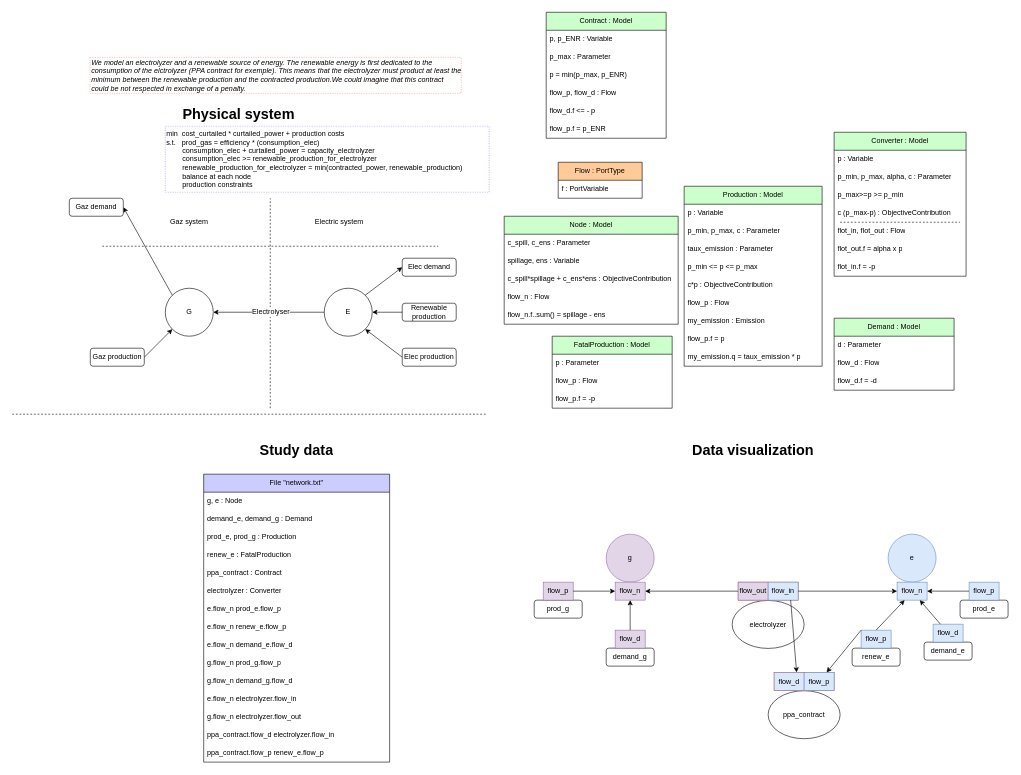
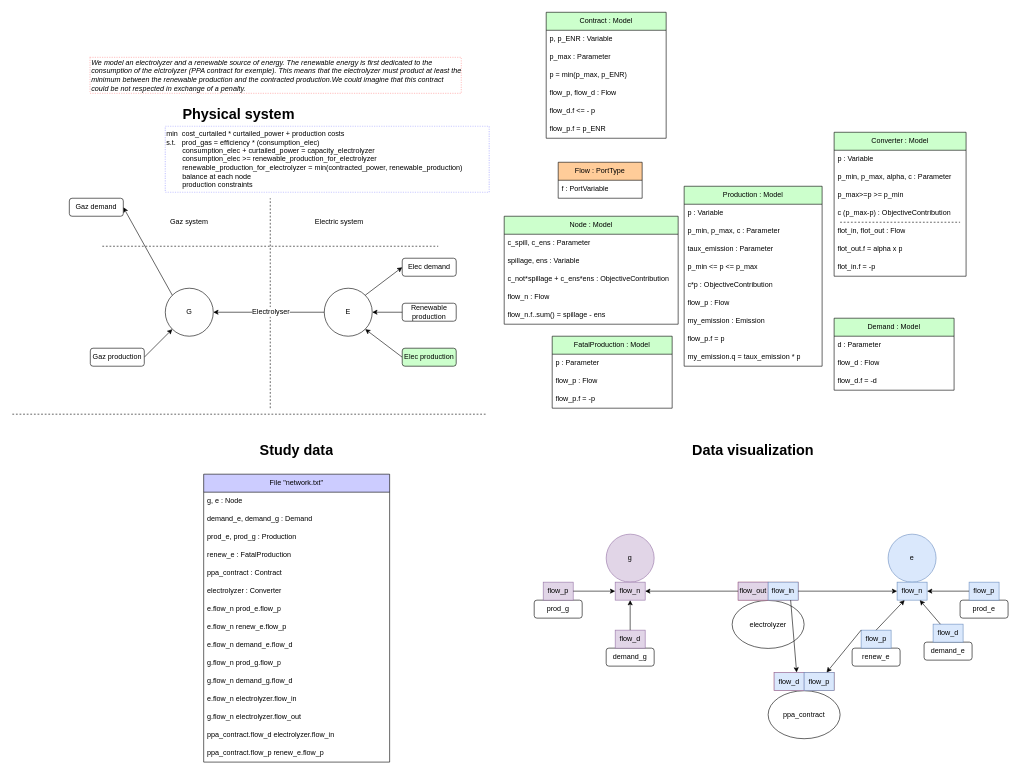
(592, 279) -> (592, 279)
(429, 357) -> (429, 357)
